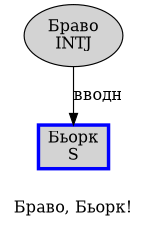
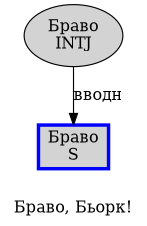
(74, 147) -> (74, 147)
